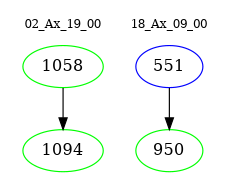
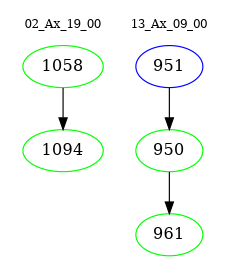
(169, 25) -> (169, 25)
(169, 67) -> (169, 67)
none -> (169, 235)
